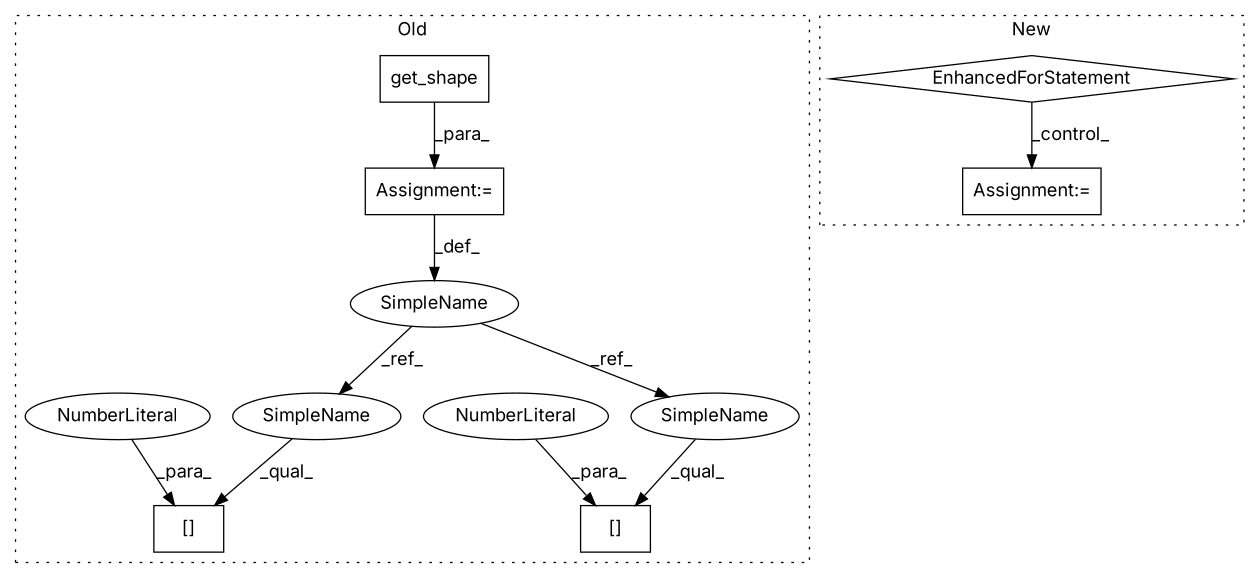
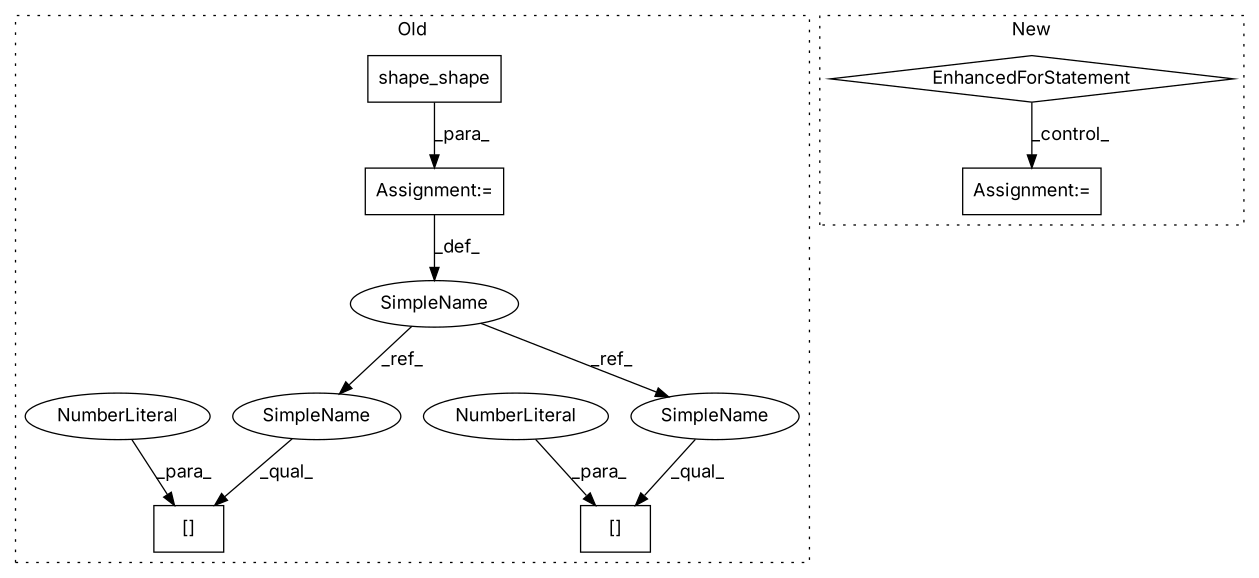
(434, 79) -> (434, 79)
